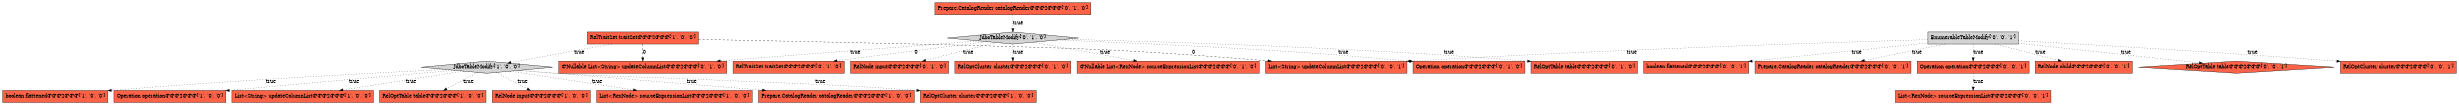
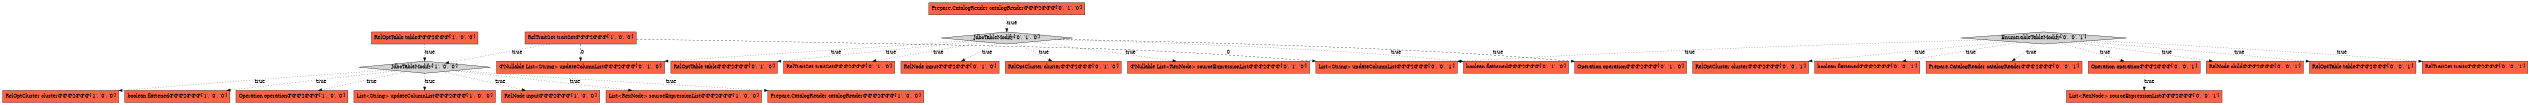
(1973, 38) -> (2044, 38)
(1233, 48) -> (1315, 46)
(916, 53) -> (938, 53)
none -> (1516, 67)
(2236, 67) -> (2363, 67)
none -> (2475, 67)
(462, 81) -> (425, 51)
